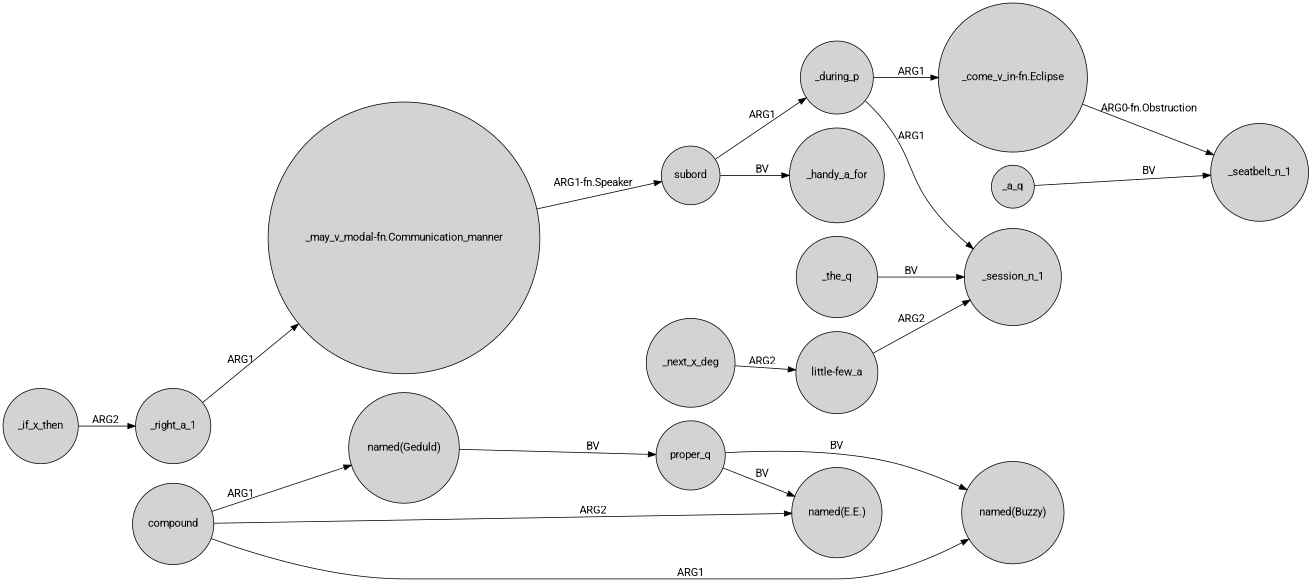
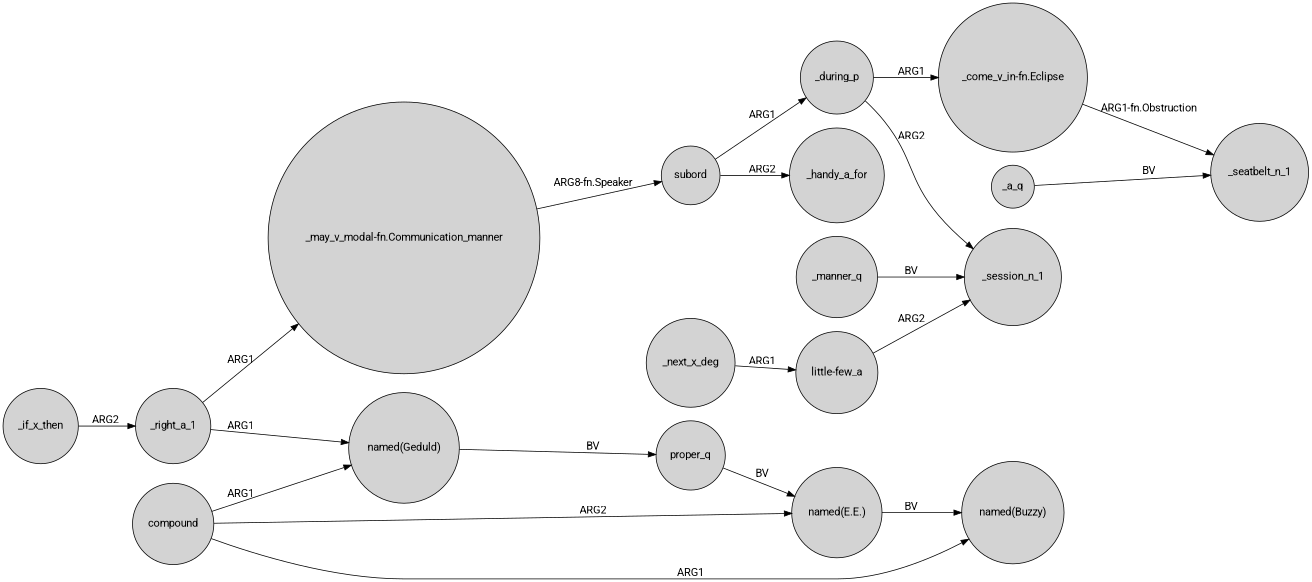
(1149, 109) -> (1149, 109)
(911, 137) -> (911, 137)
(762, 170) -> (762, 170)
(593, 183) -> (593, 183)
(837, 277) -> (837, 277)
(762, 362) -> (762, 362)
none -> (276, 436)
(845, 455) -> (918, 513)
